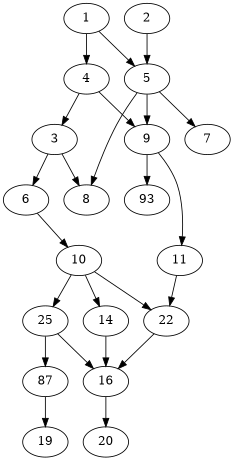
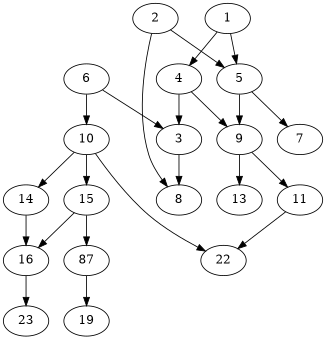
(112, 133) -> (142, 108)
(42, 166) -> (129, 107)
(147, 200) -> (239, 200)
(45, 321) -> (87, 200)
(139, 348) -> none
(106, 442) -> (26, 321)
